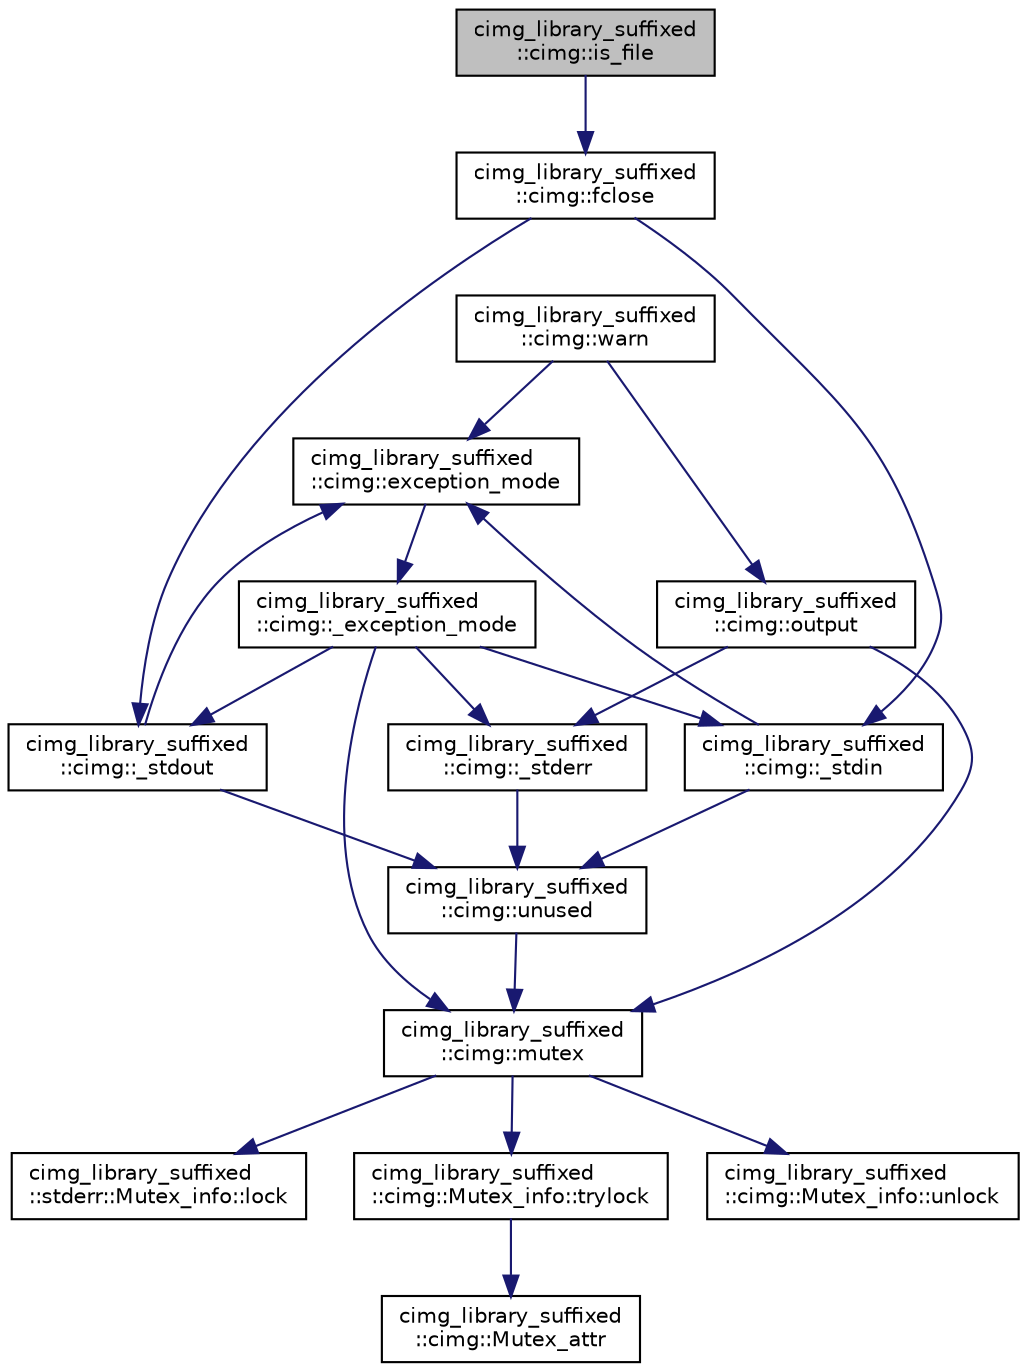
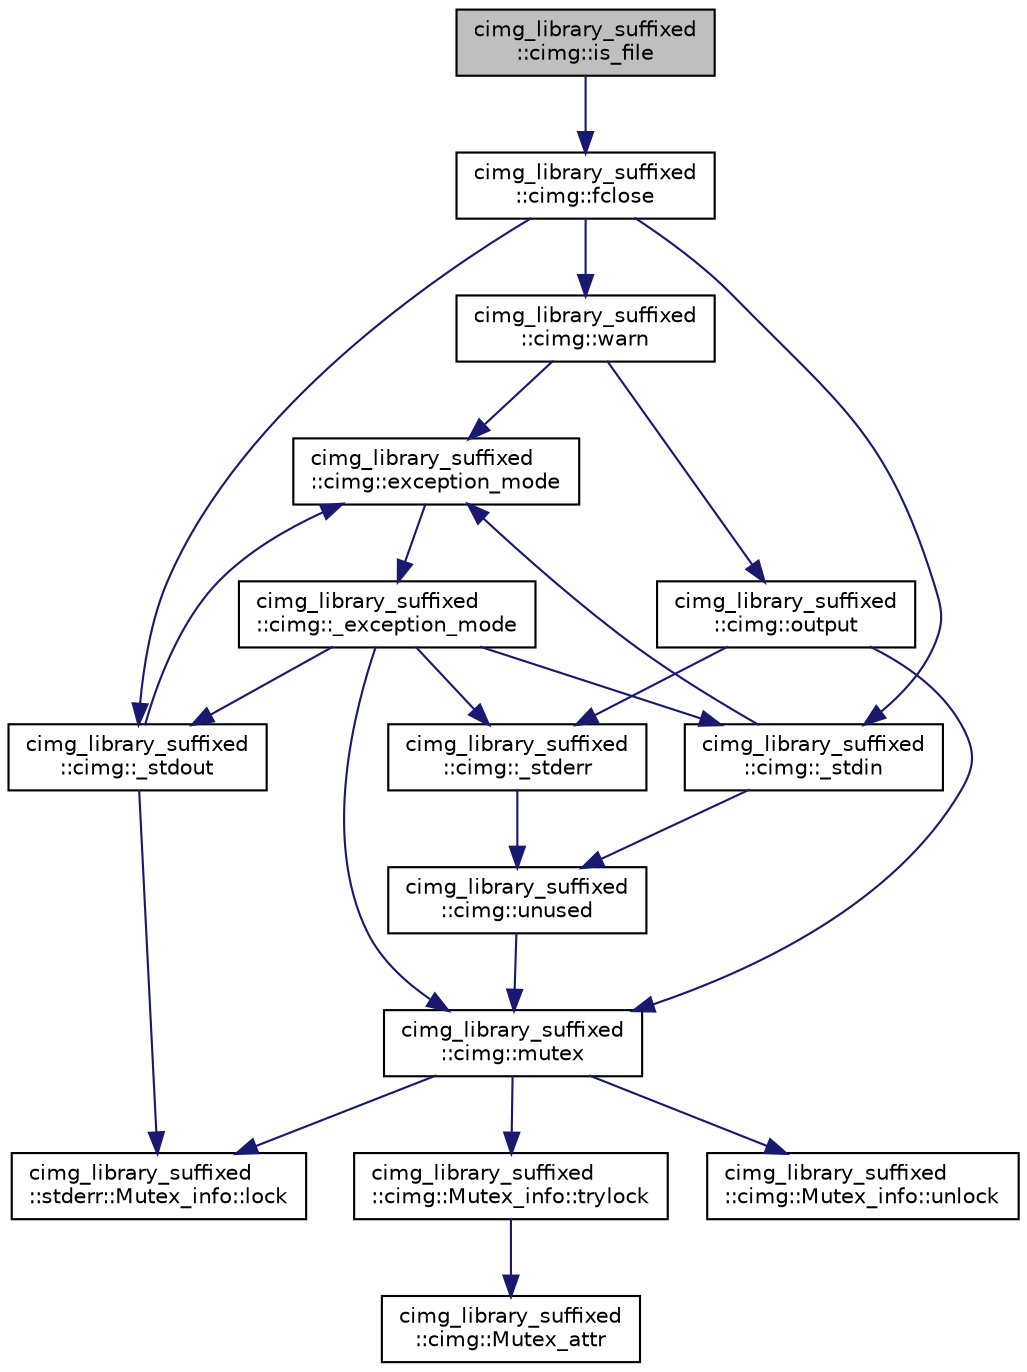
none -> (586, 246)
(317, 825) -> (148, 961)
